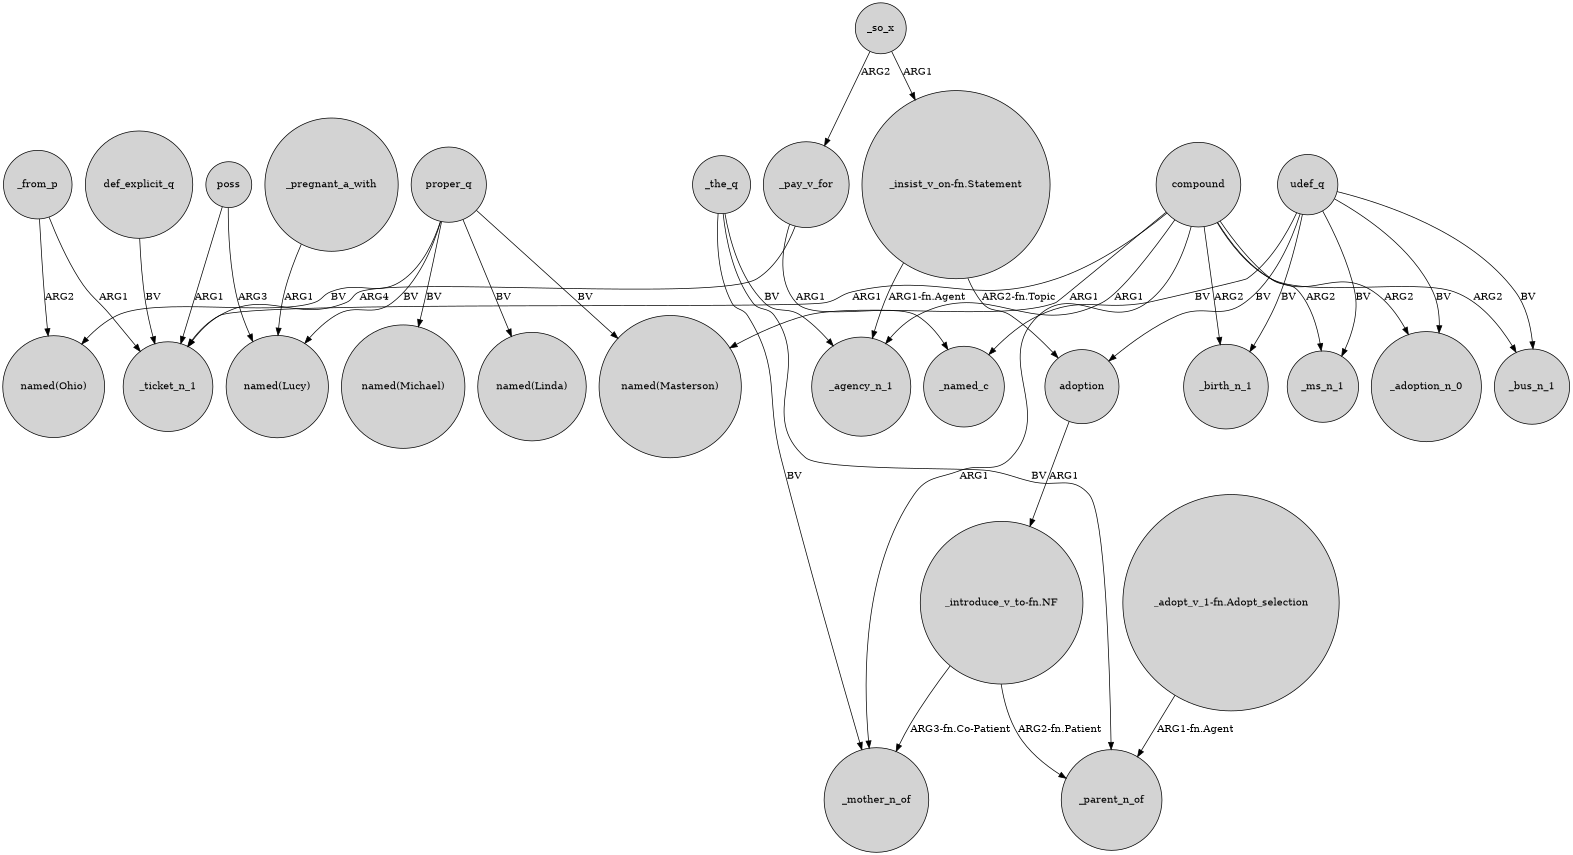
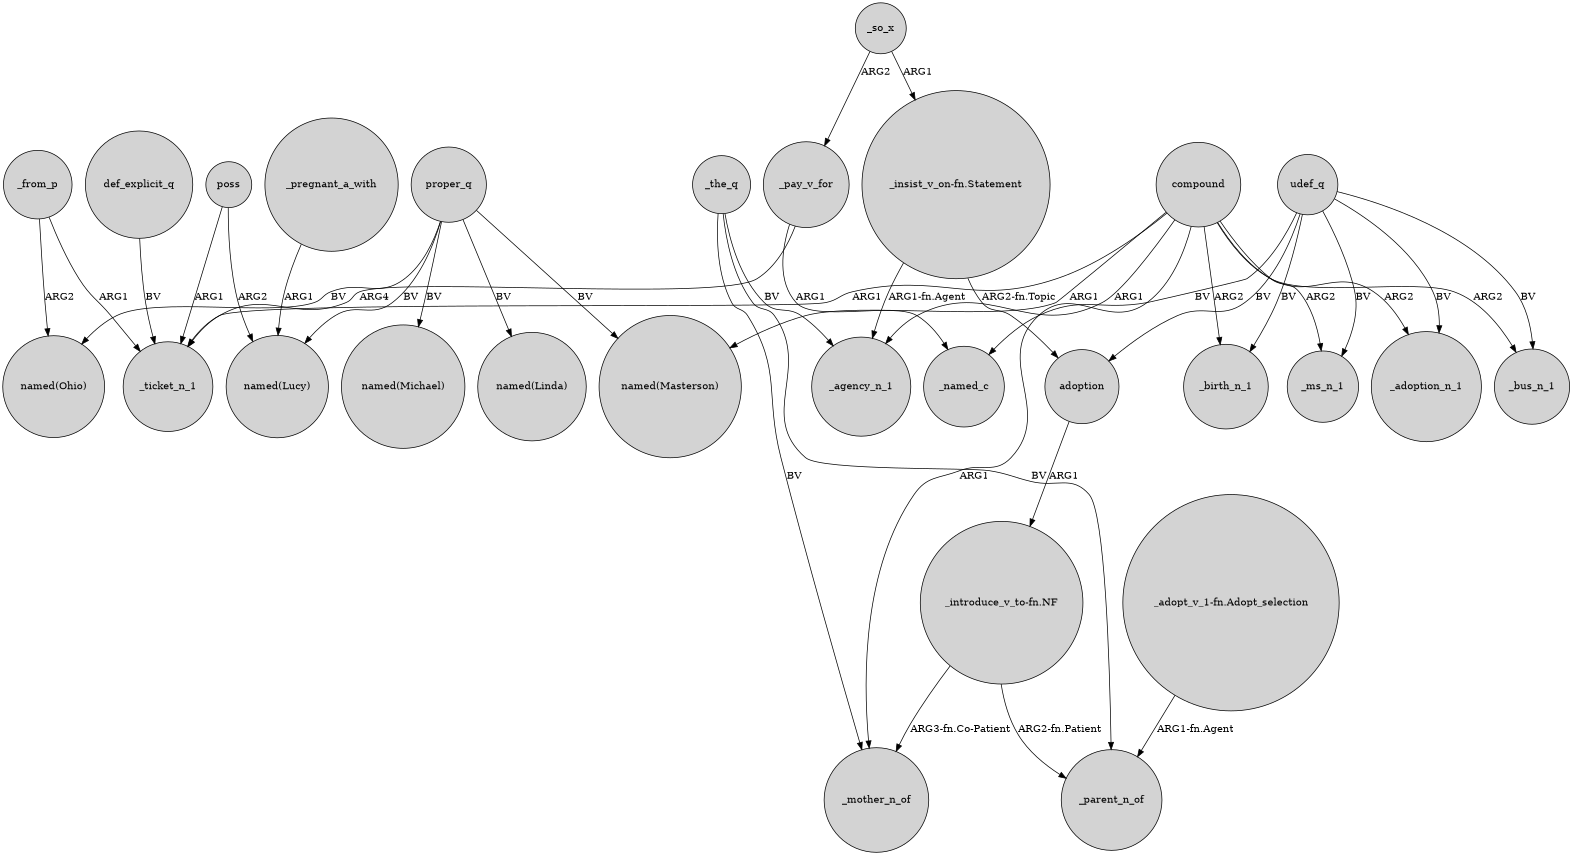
(253, 297) -> (253, 297)
(1426, 387) -> (1426, 387)
